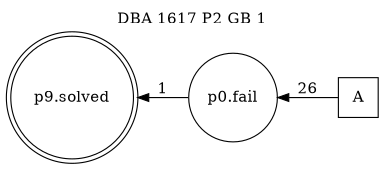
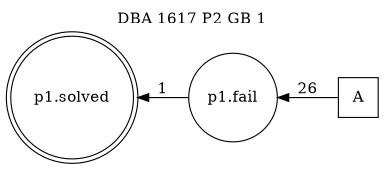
(72, 98) -> (72, 98)
(233, 98) -> (233, 98)
